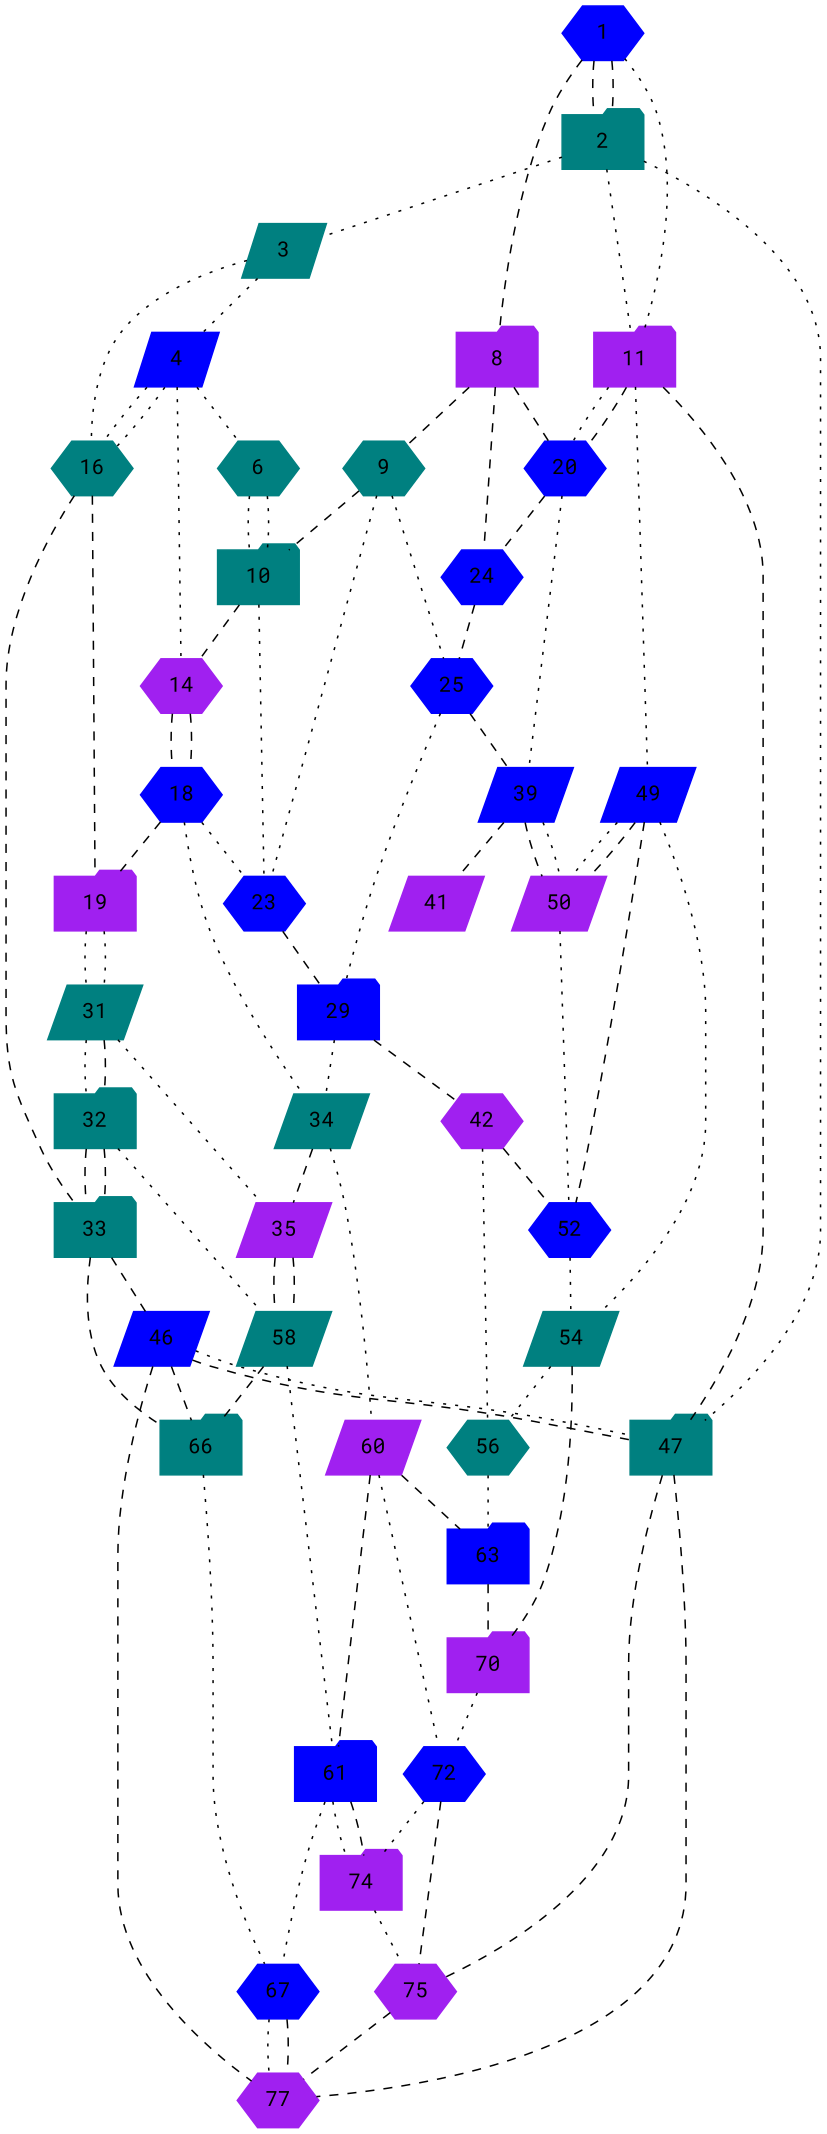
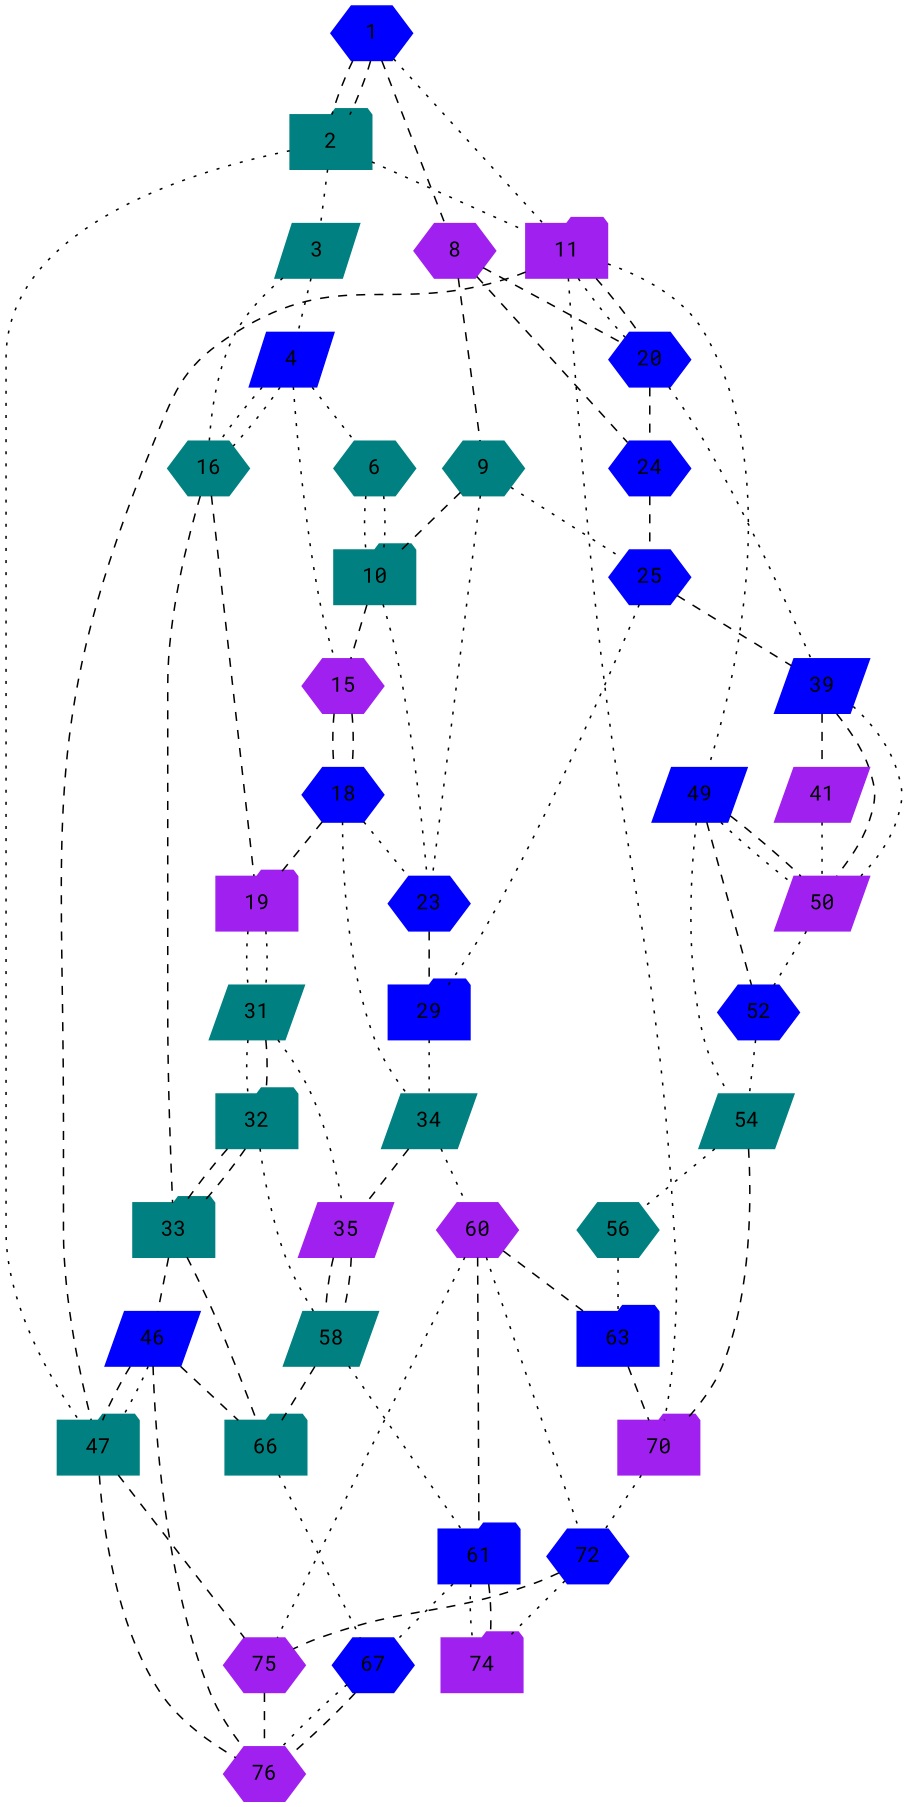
(497, 360) -> (455, 251)
(181, 686) -> (343, 686)
none -> (822, 849)
none -> (629, 850)
(482, 1121) -> none
(373, 1448) -> (478, 1230)
(388, 1937) -> (371, 1447)
(278, 2100) -> (264, 1774)
